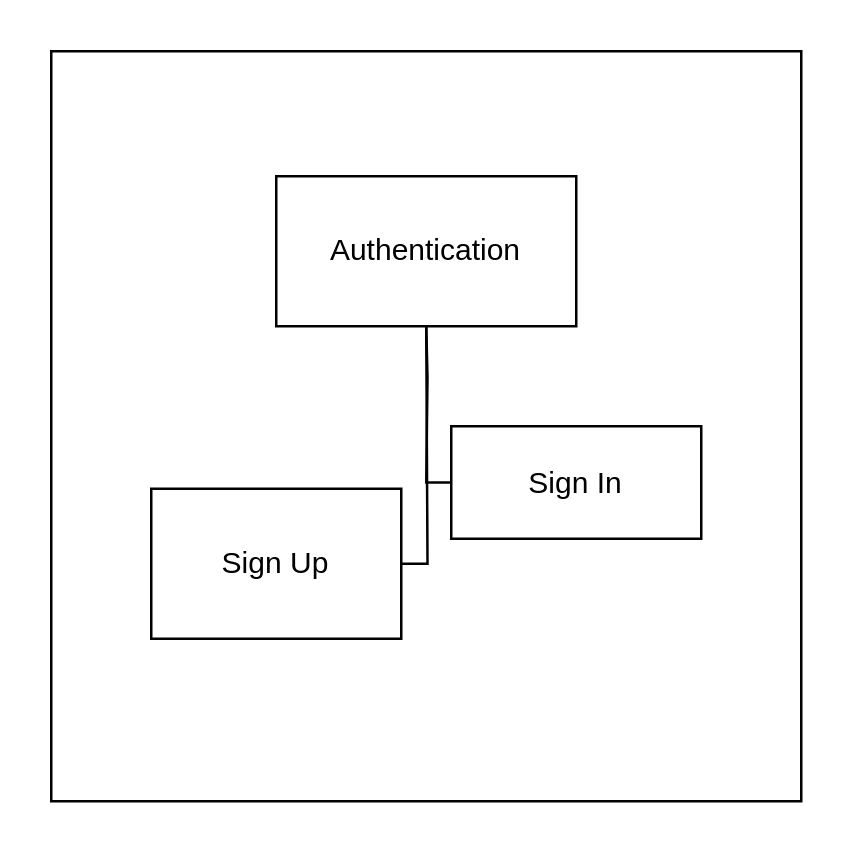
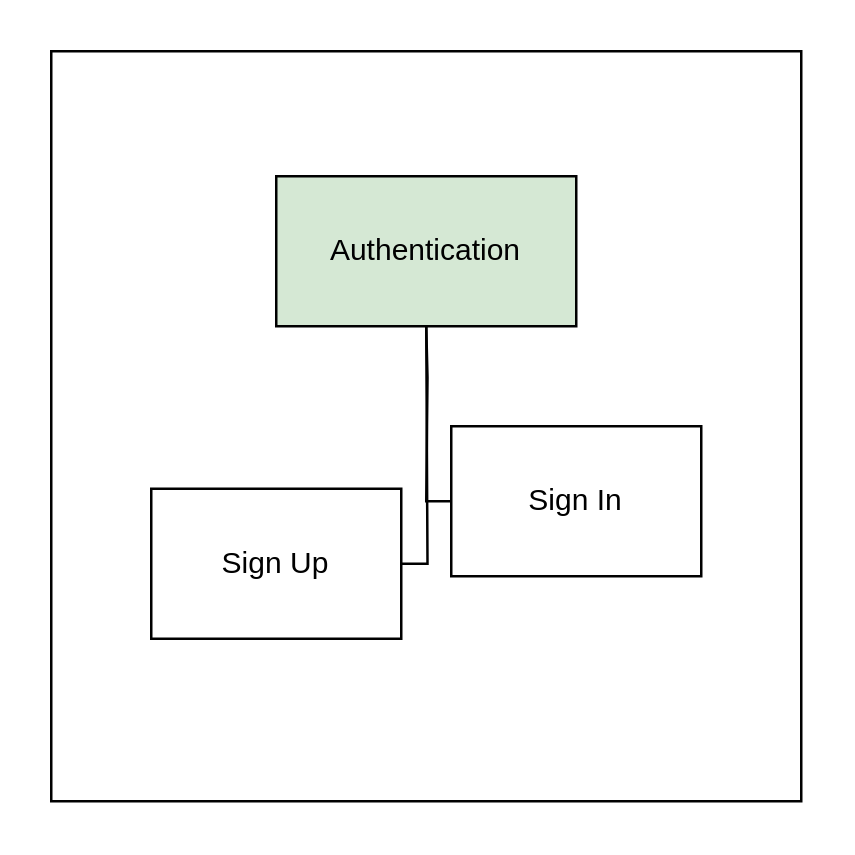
(426, 251) -> (426, 251)
(576, 483) -> (576, 501)
